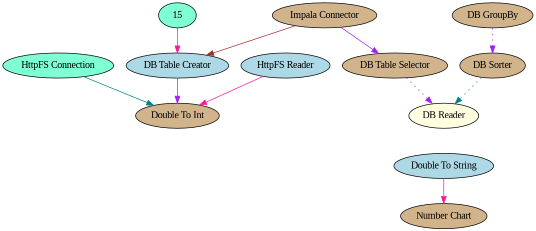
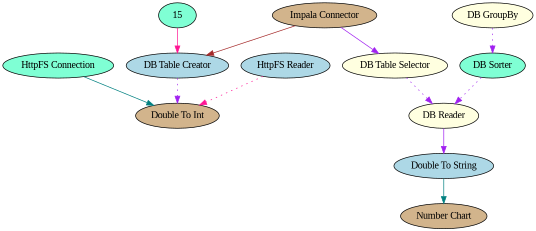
(493, 15) -> (493, 15)
(395, 66) -> (395, 66)
(493, 66) -> (493, 66)
(177, 87) -> (177, 87)
(471, 88) -> (471, 88)
(234, 89) -> (234, 89)
none -> (444, 137)
(444, 188) -> (444, 188)
